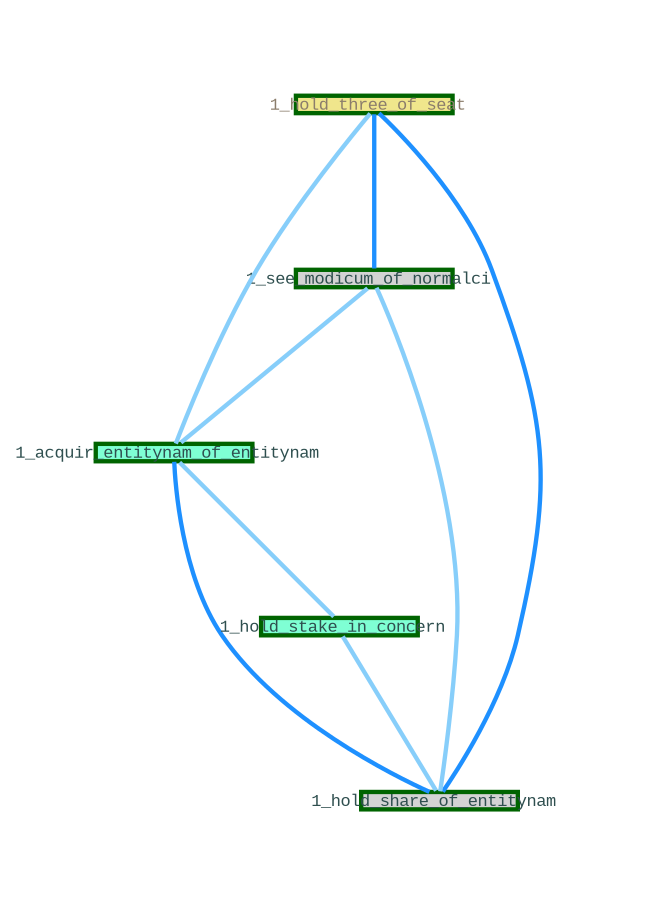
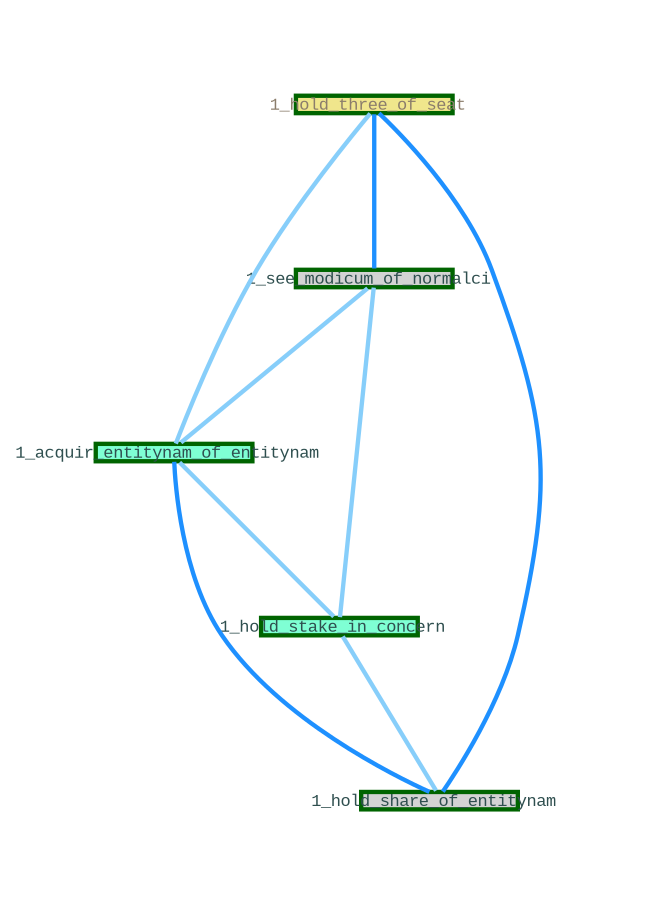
(451, 534) -> (357, 452)
